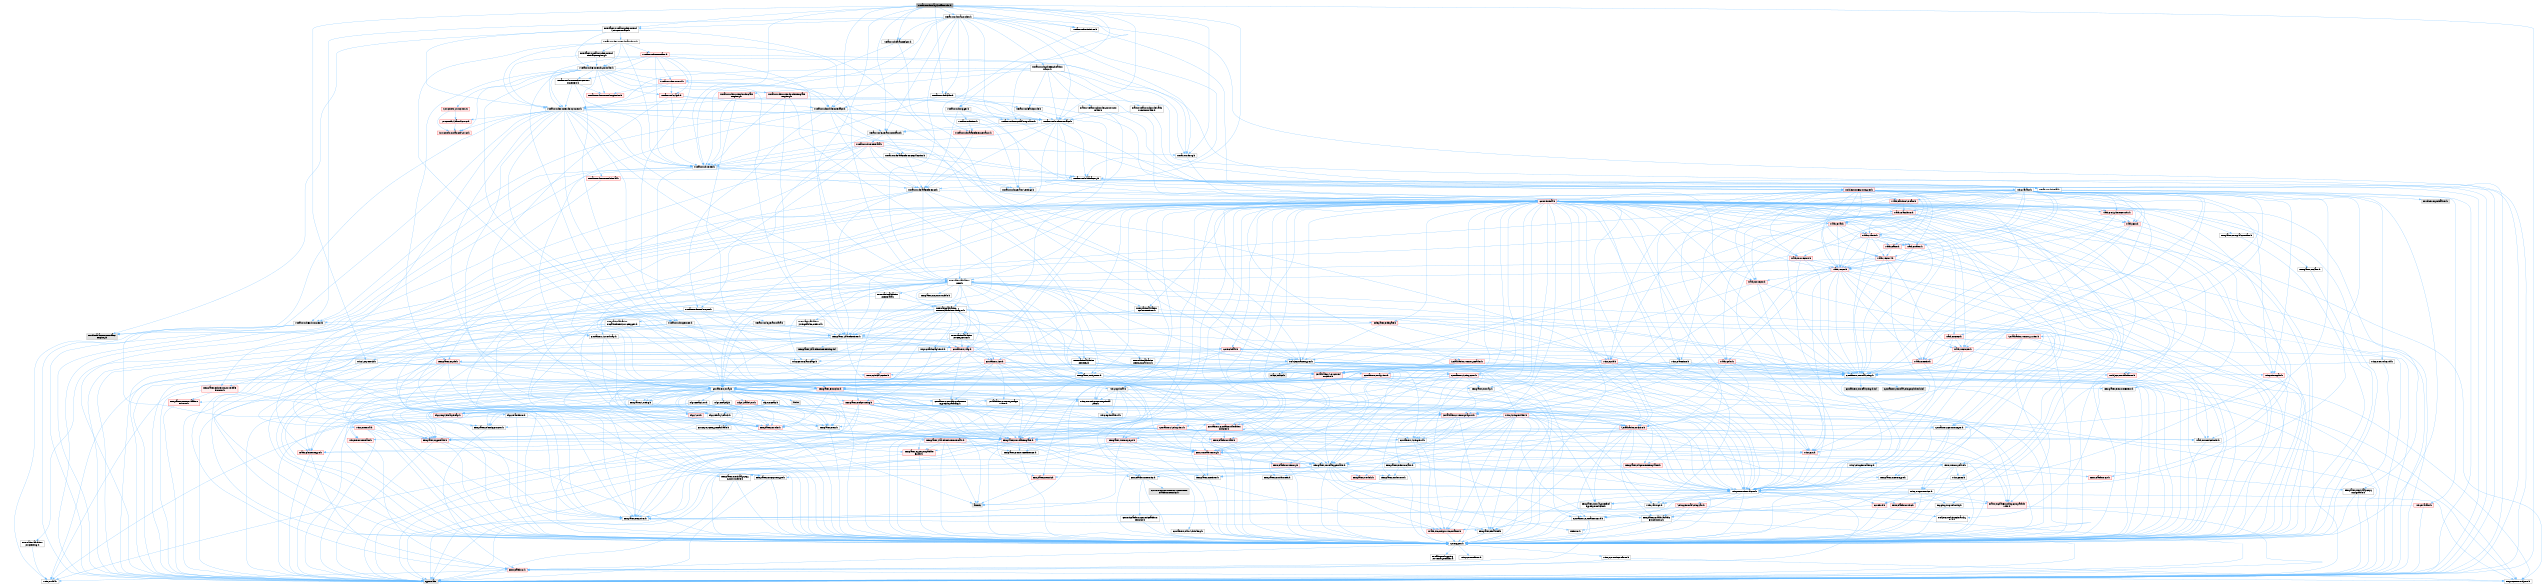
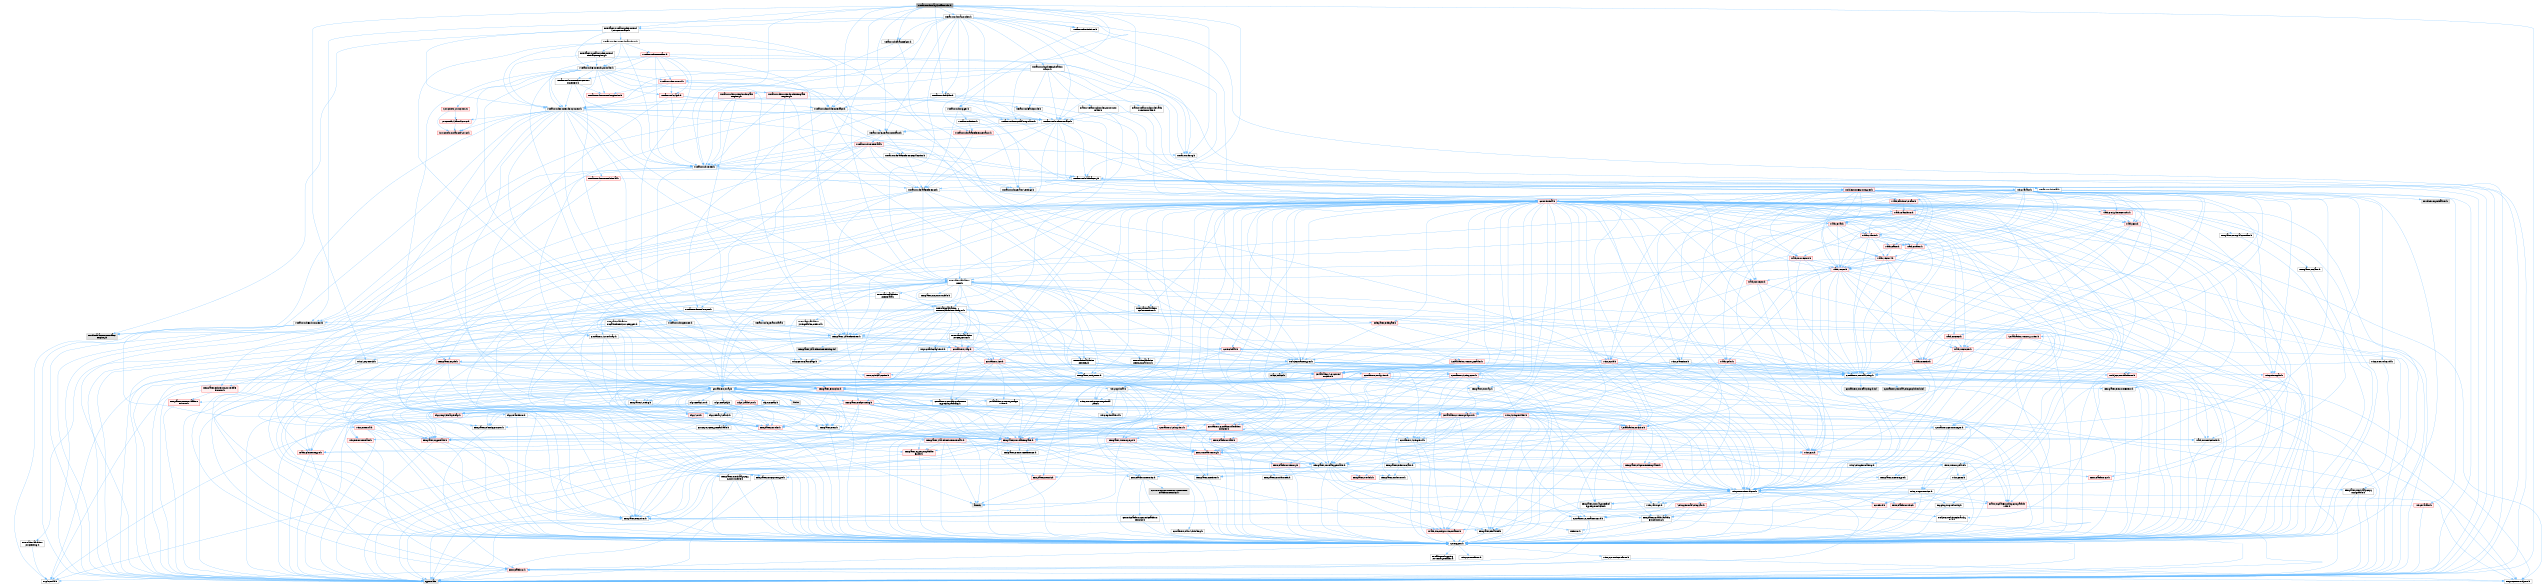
none -> (1795, 396)
(50, 581) -> (50, 581)
